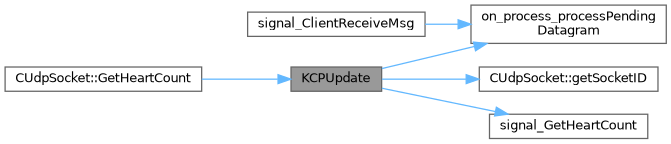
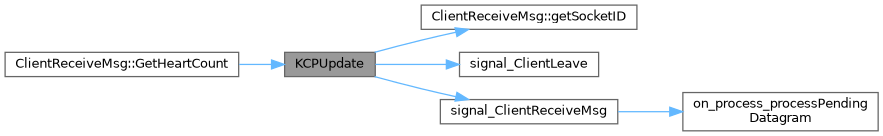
(428, 58) -> (415, 87)
(103, 79) -> (122, 64)
(569, 79) -> (529, 17)
(569, 126) -> (529, 64)
